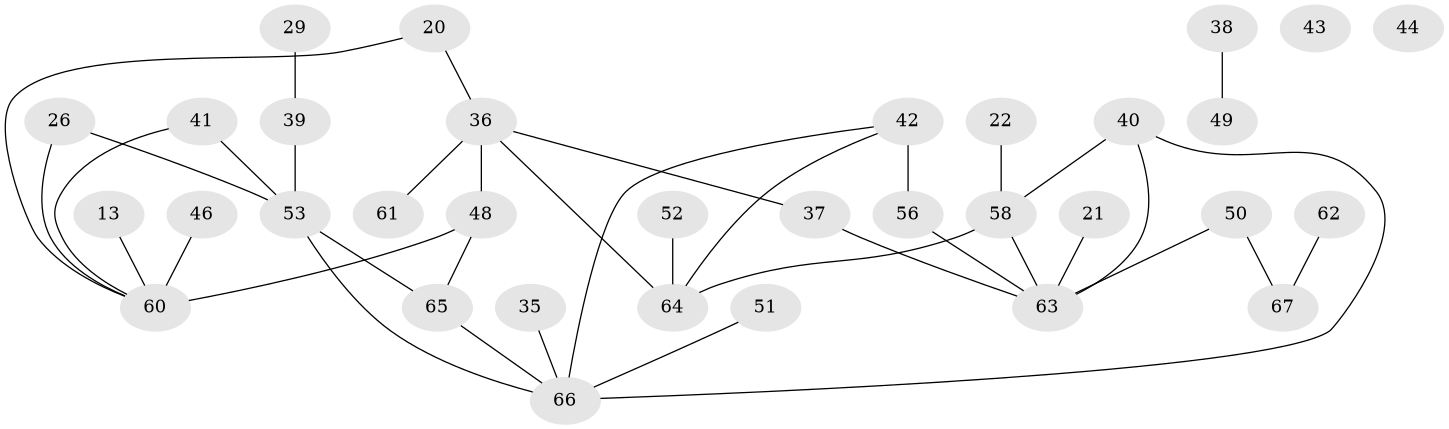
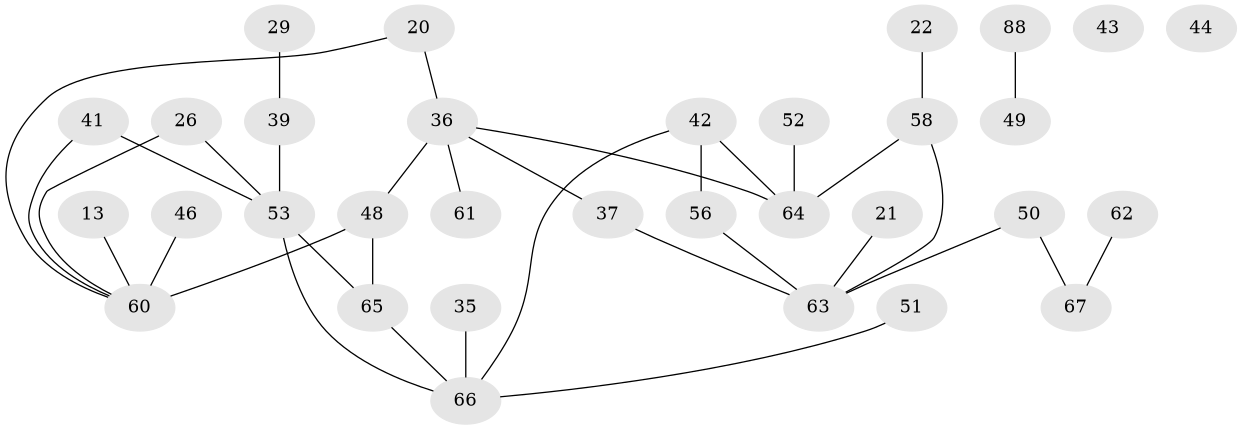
(1222, 28) -> (1015, 28)
(1129, 122) -> none
